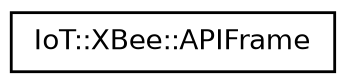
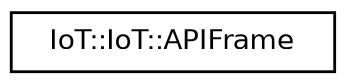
(173, 42) -> (173, 42)
